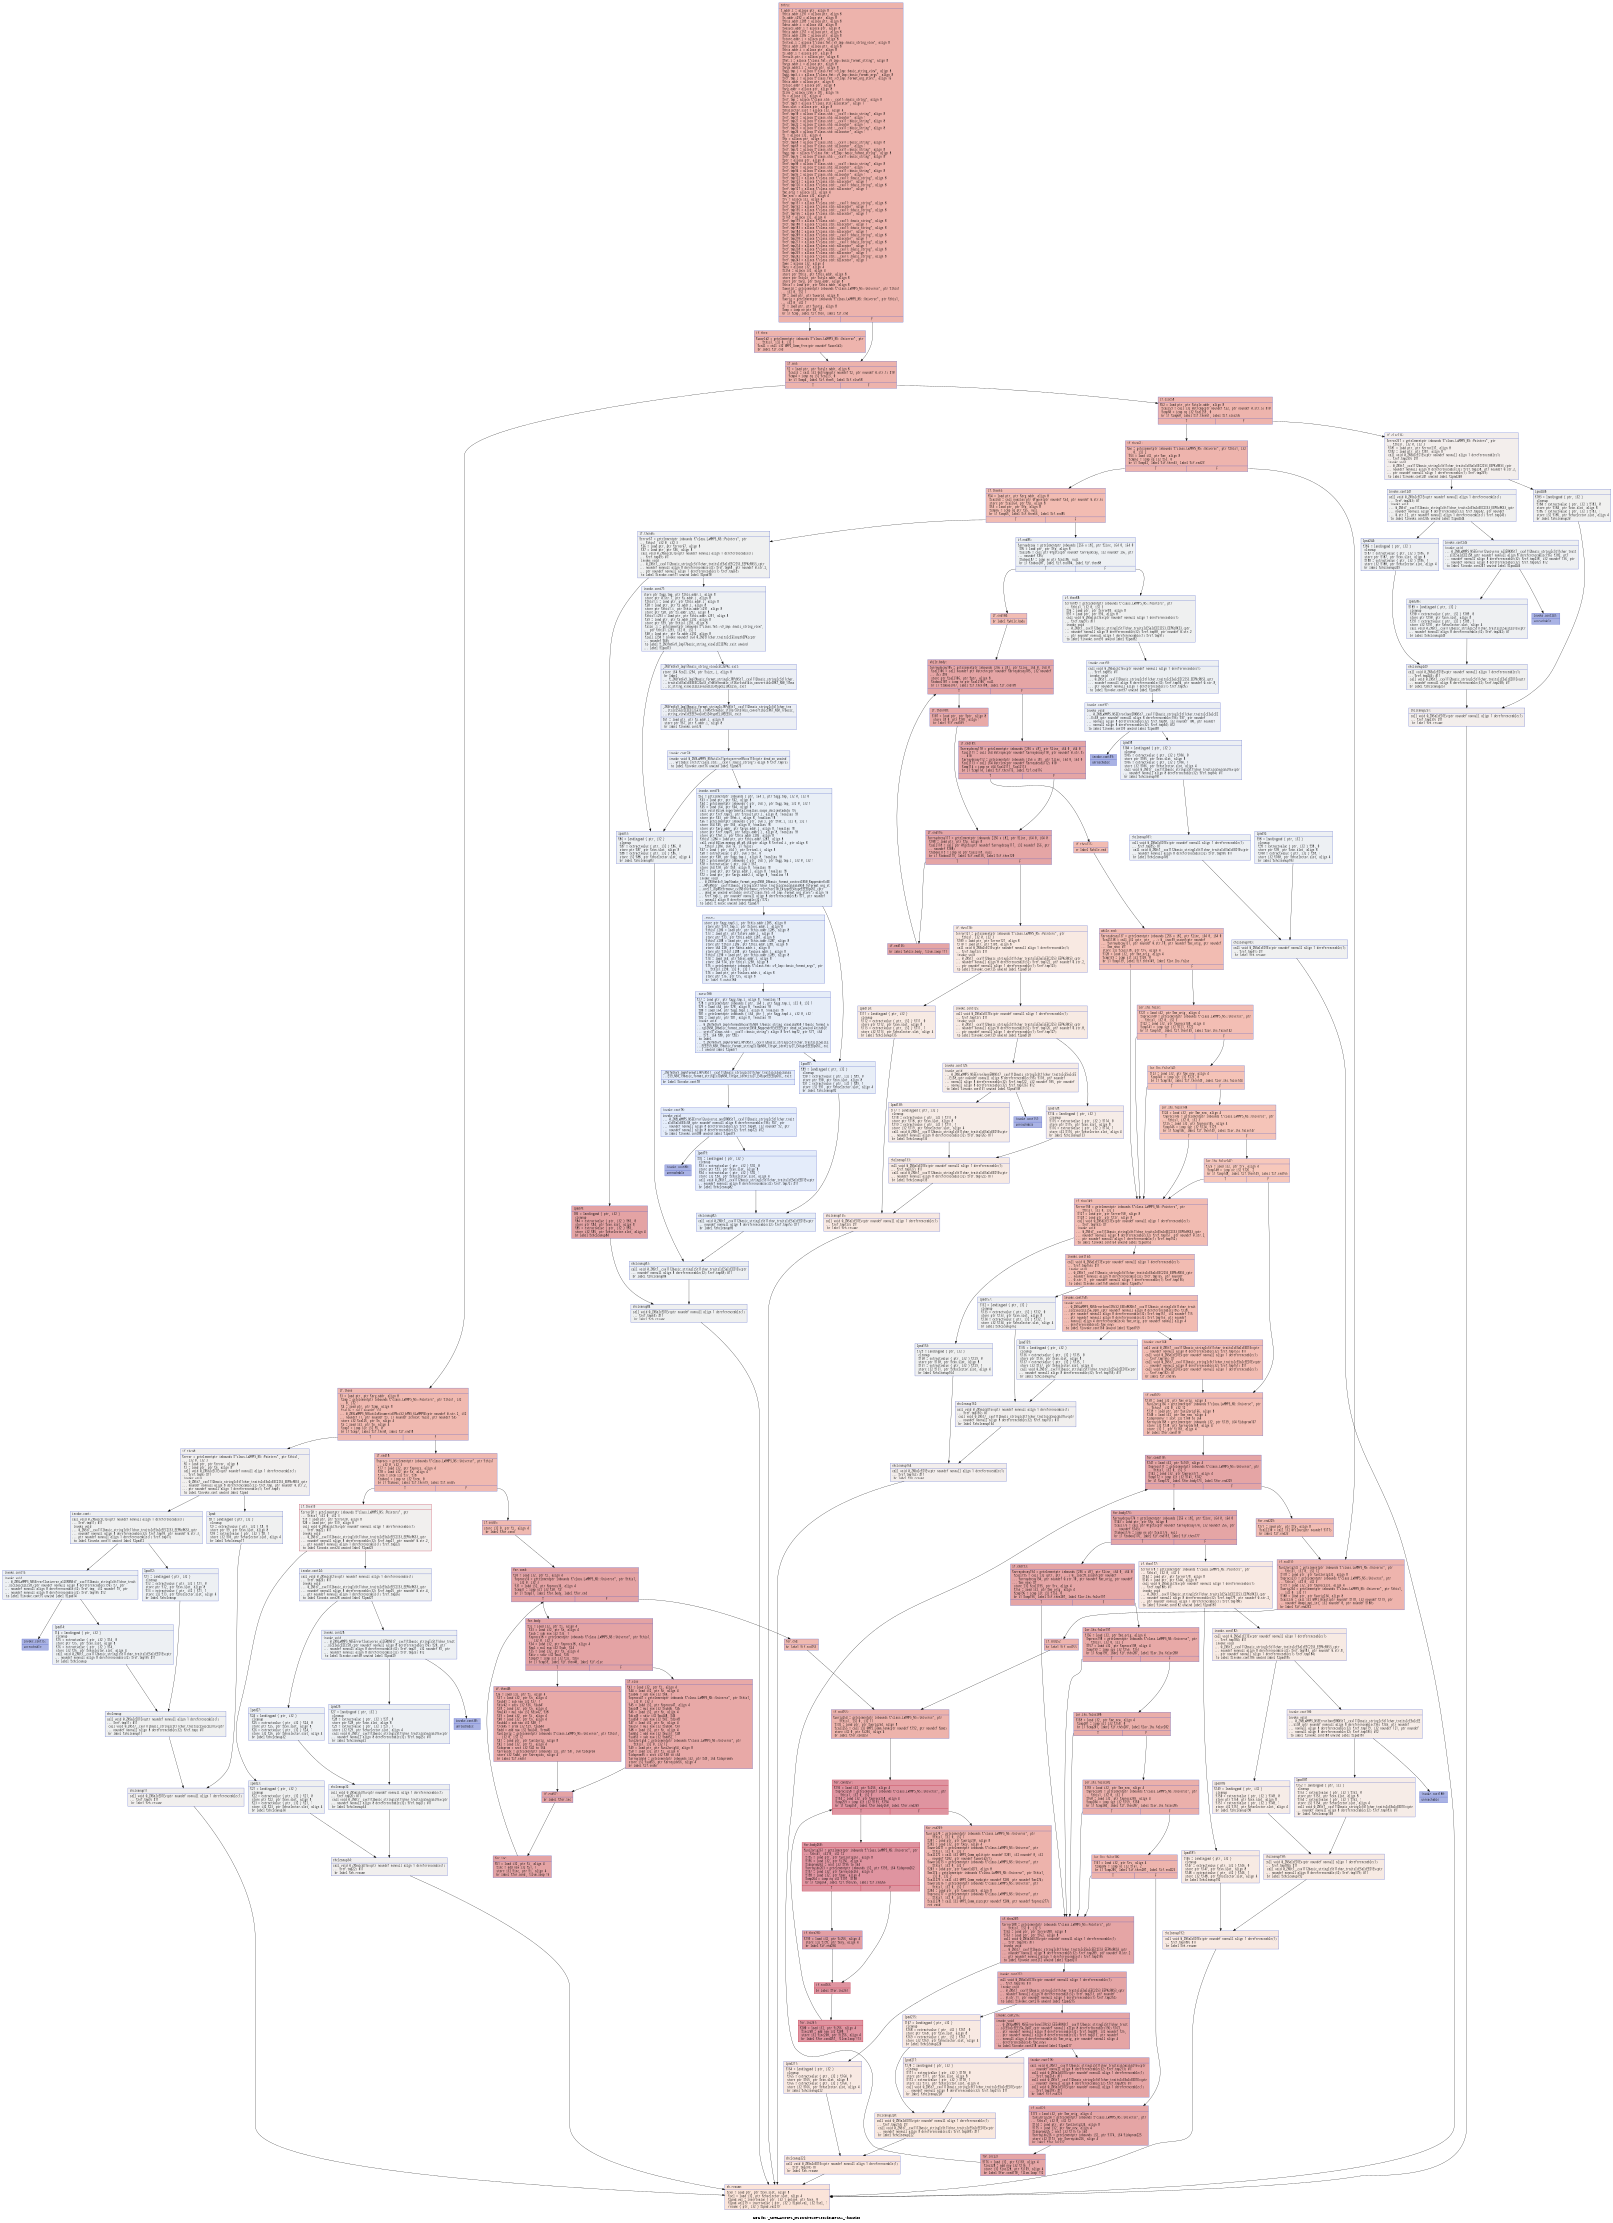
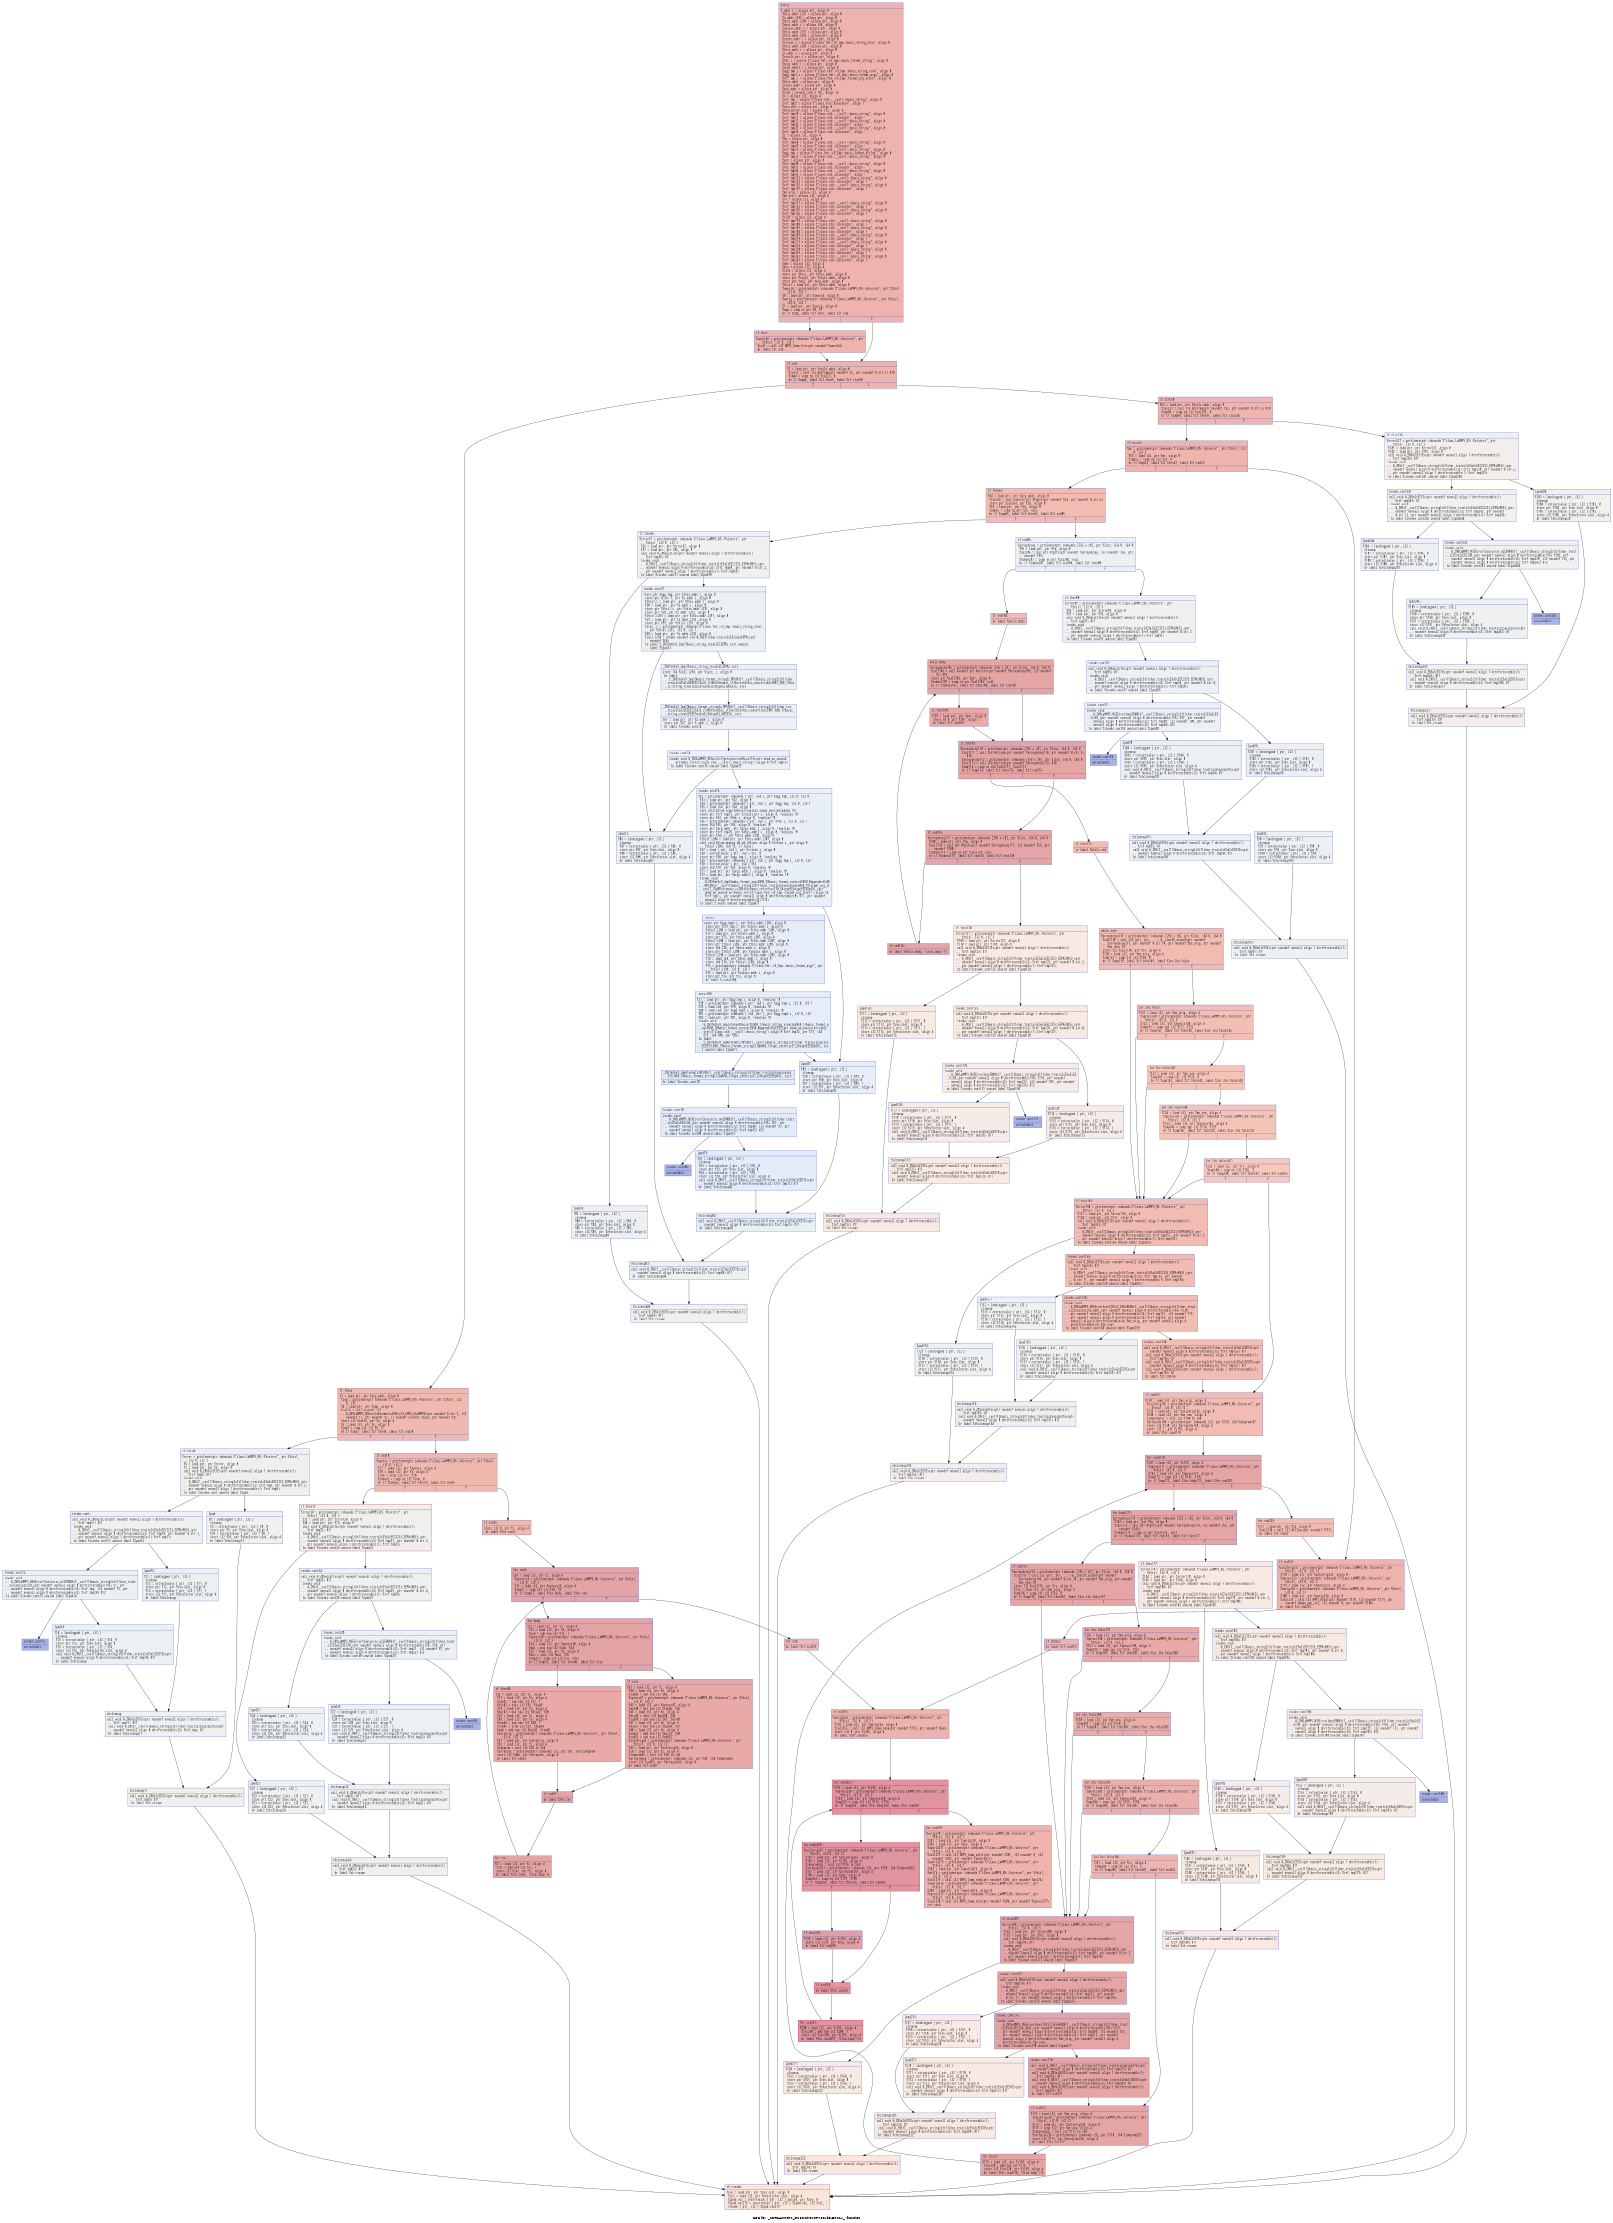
none -> (1285, 760)
(956, 779) -> (982, 733)
(610, 1222) -> (610, 1222)
